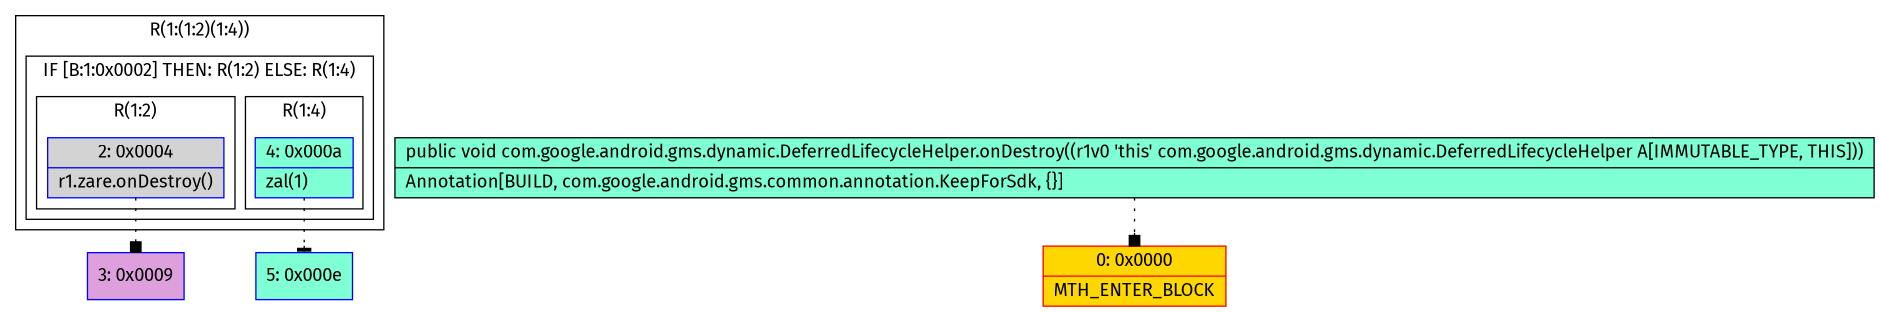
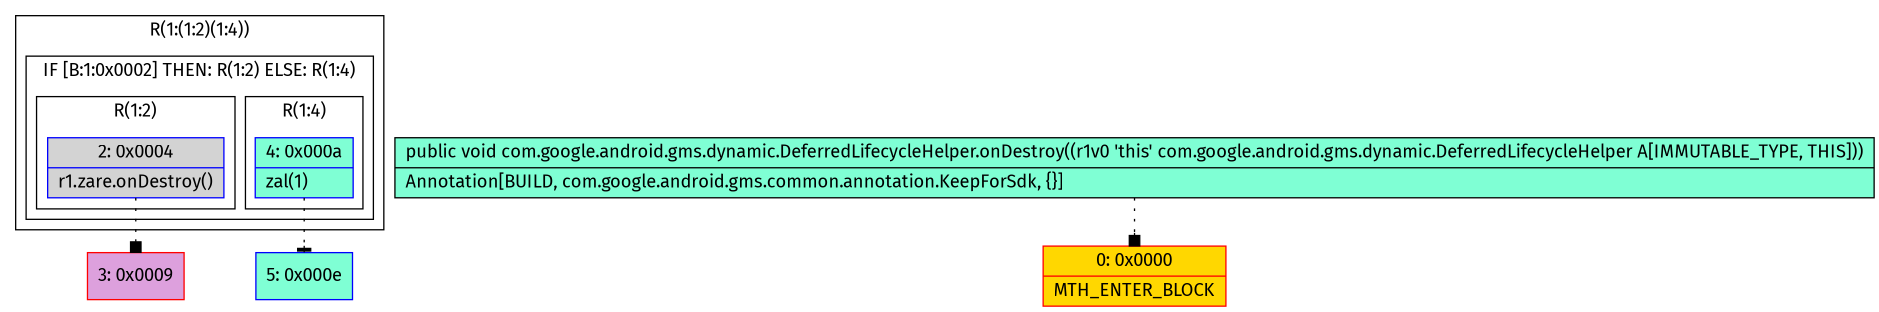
(136, 276) -> (136, 276)
